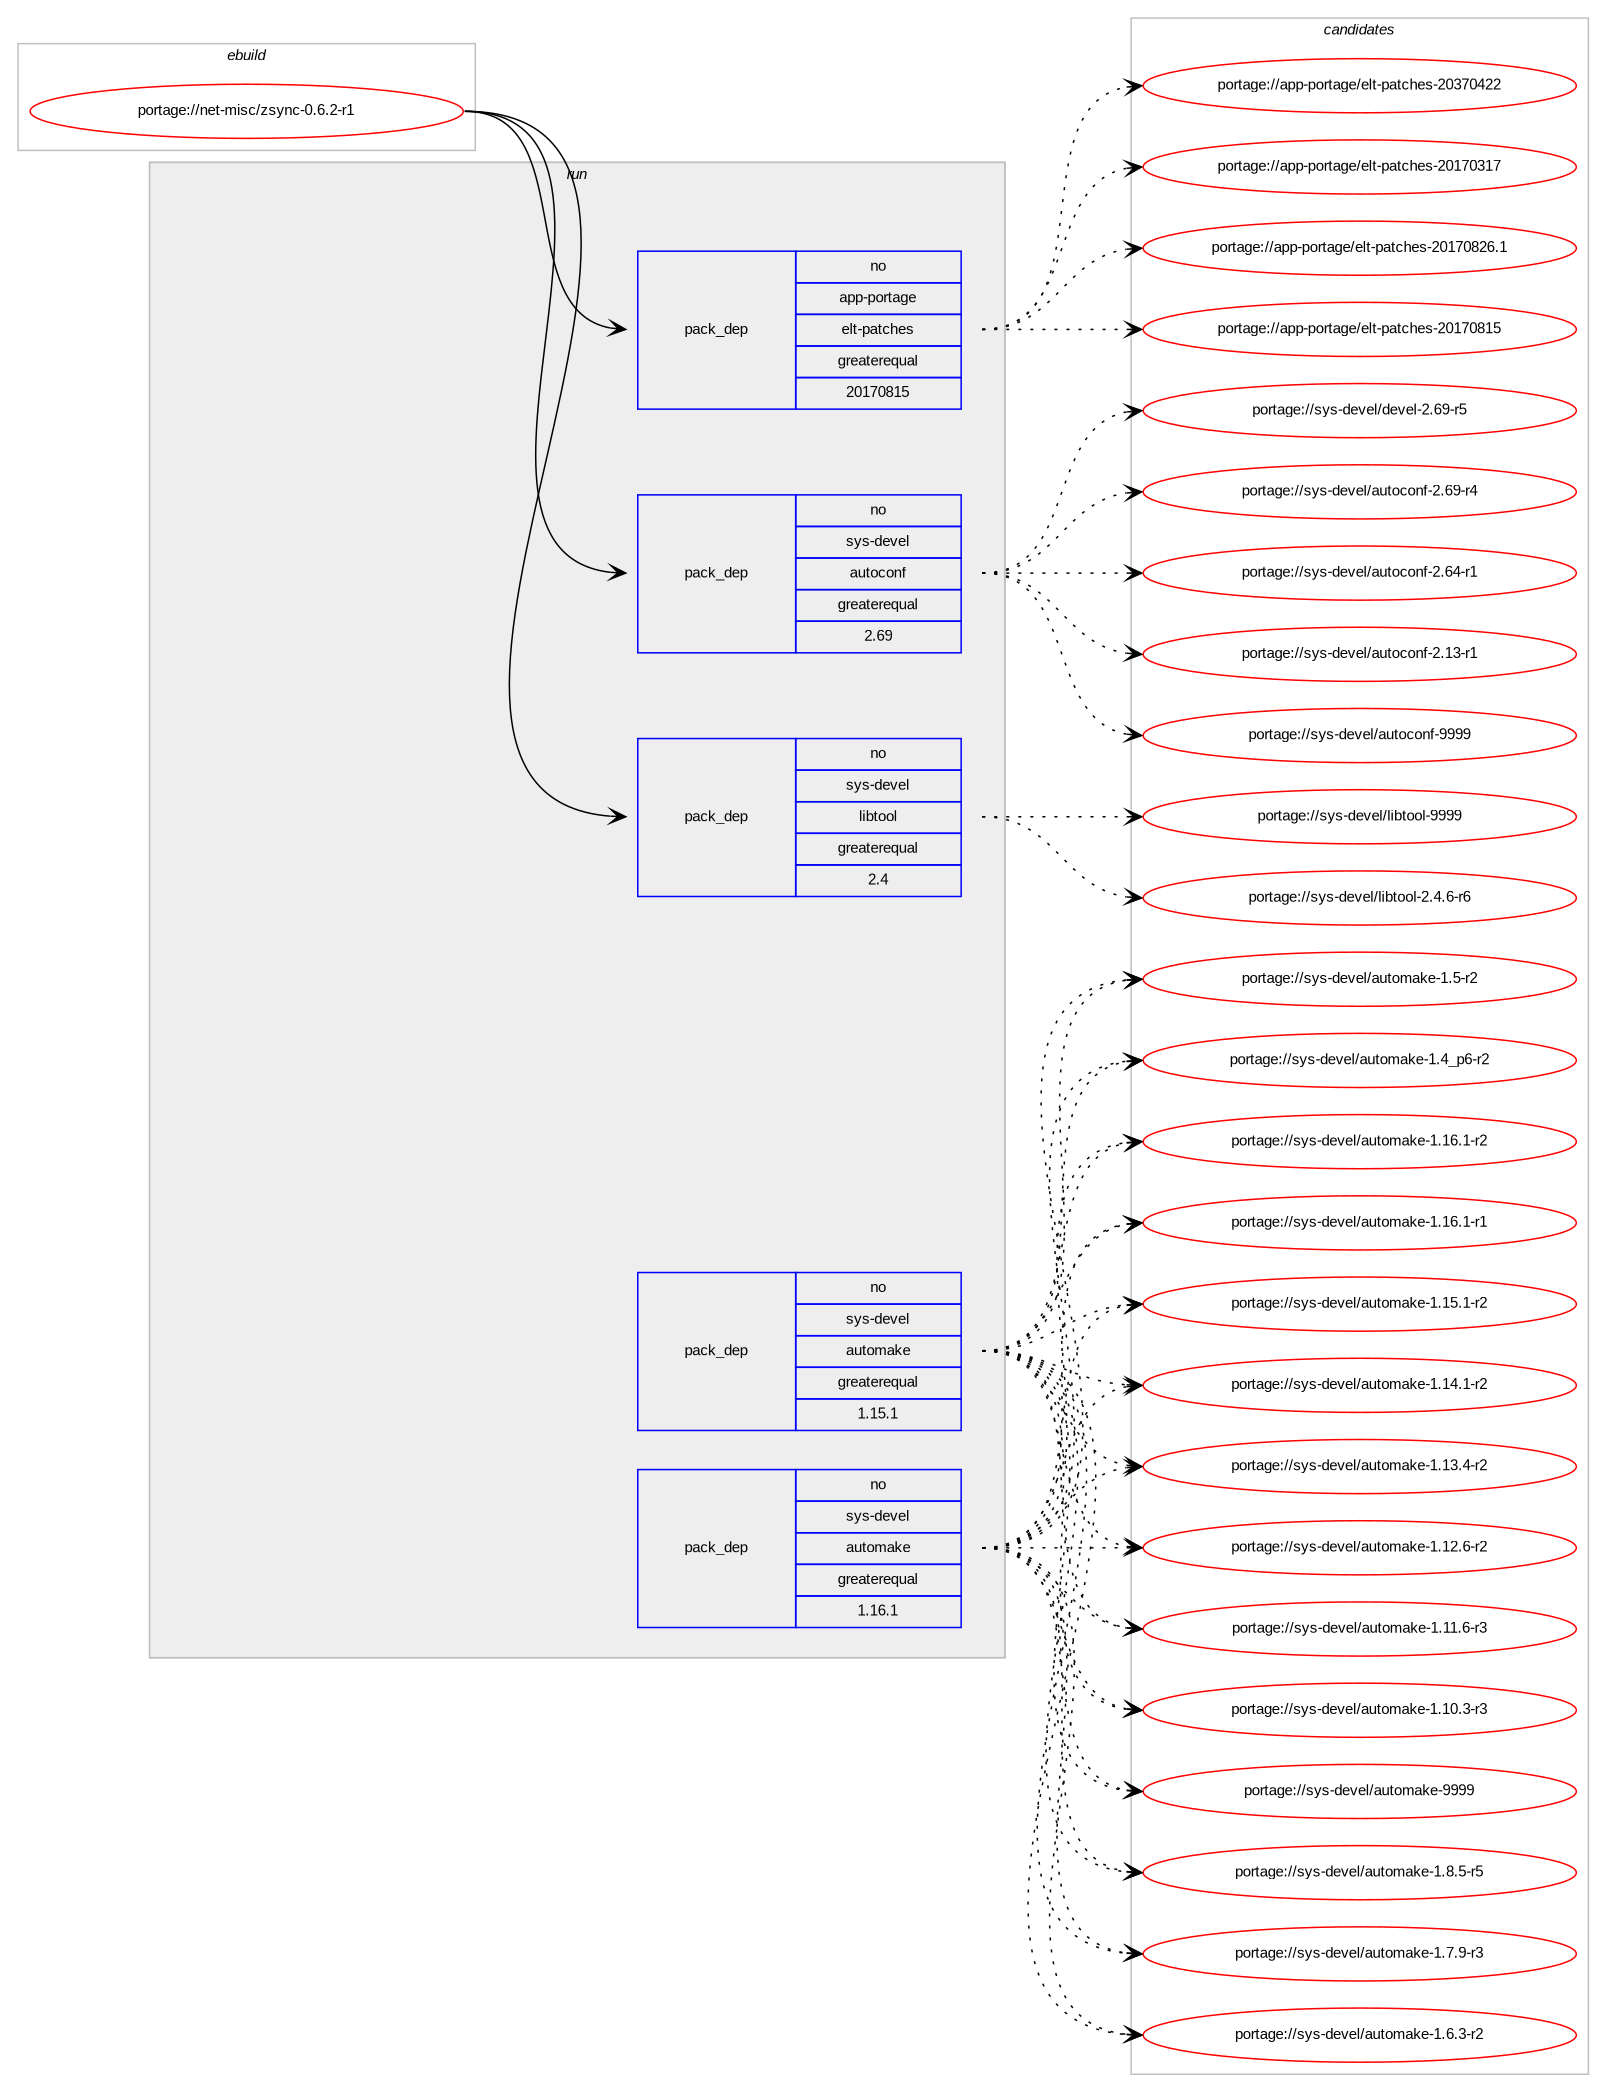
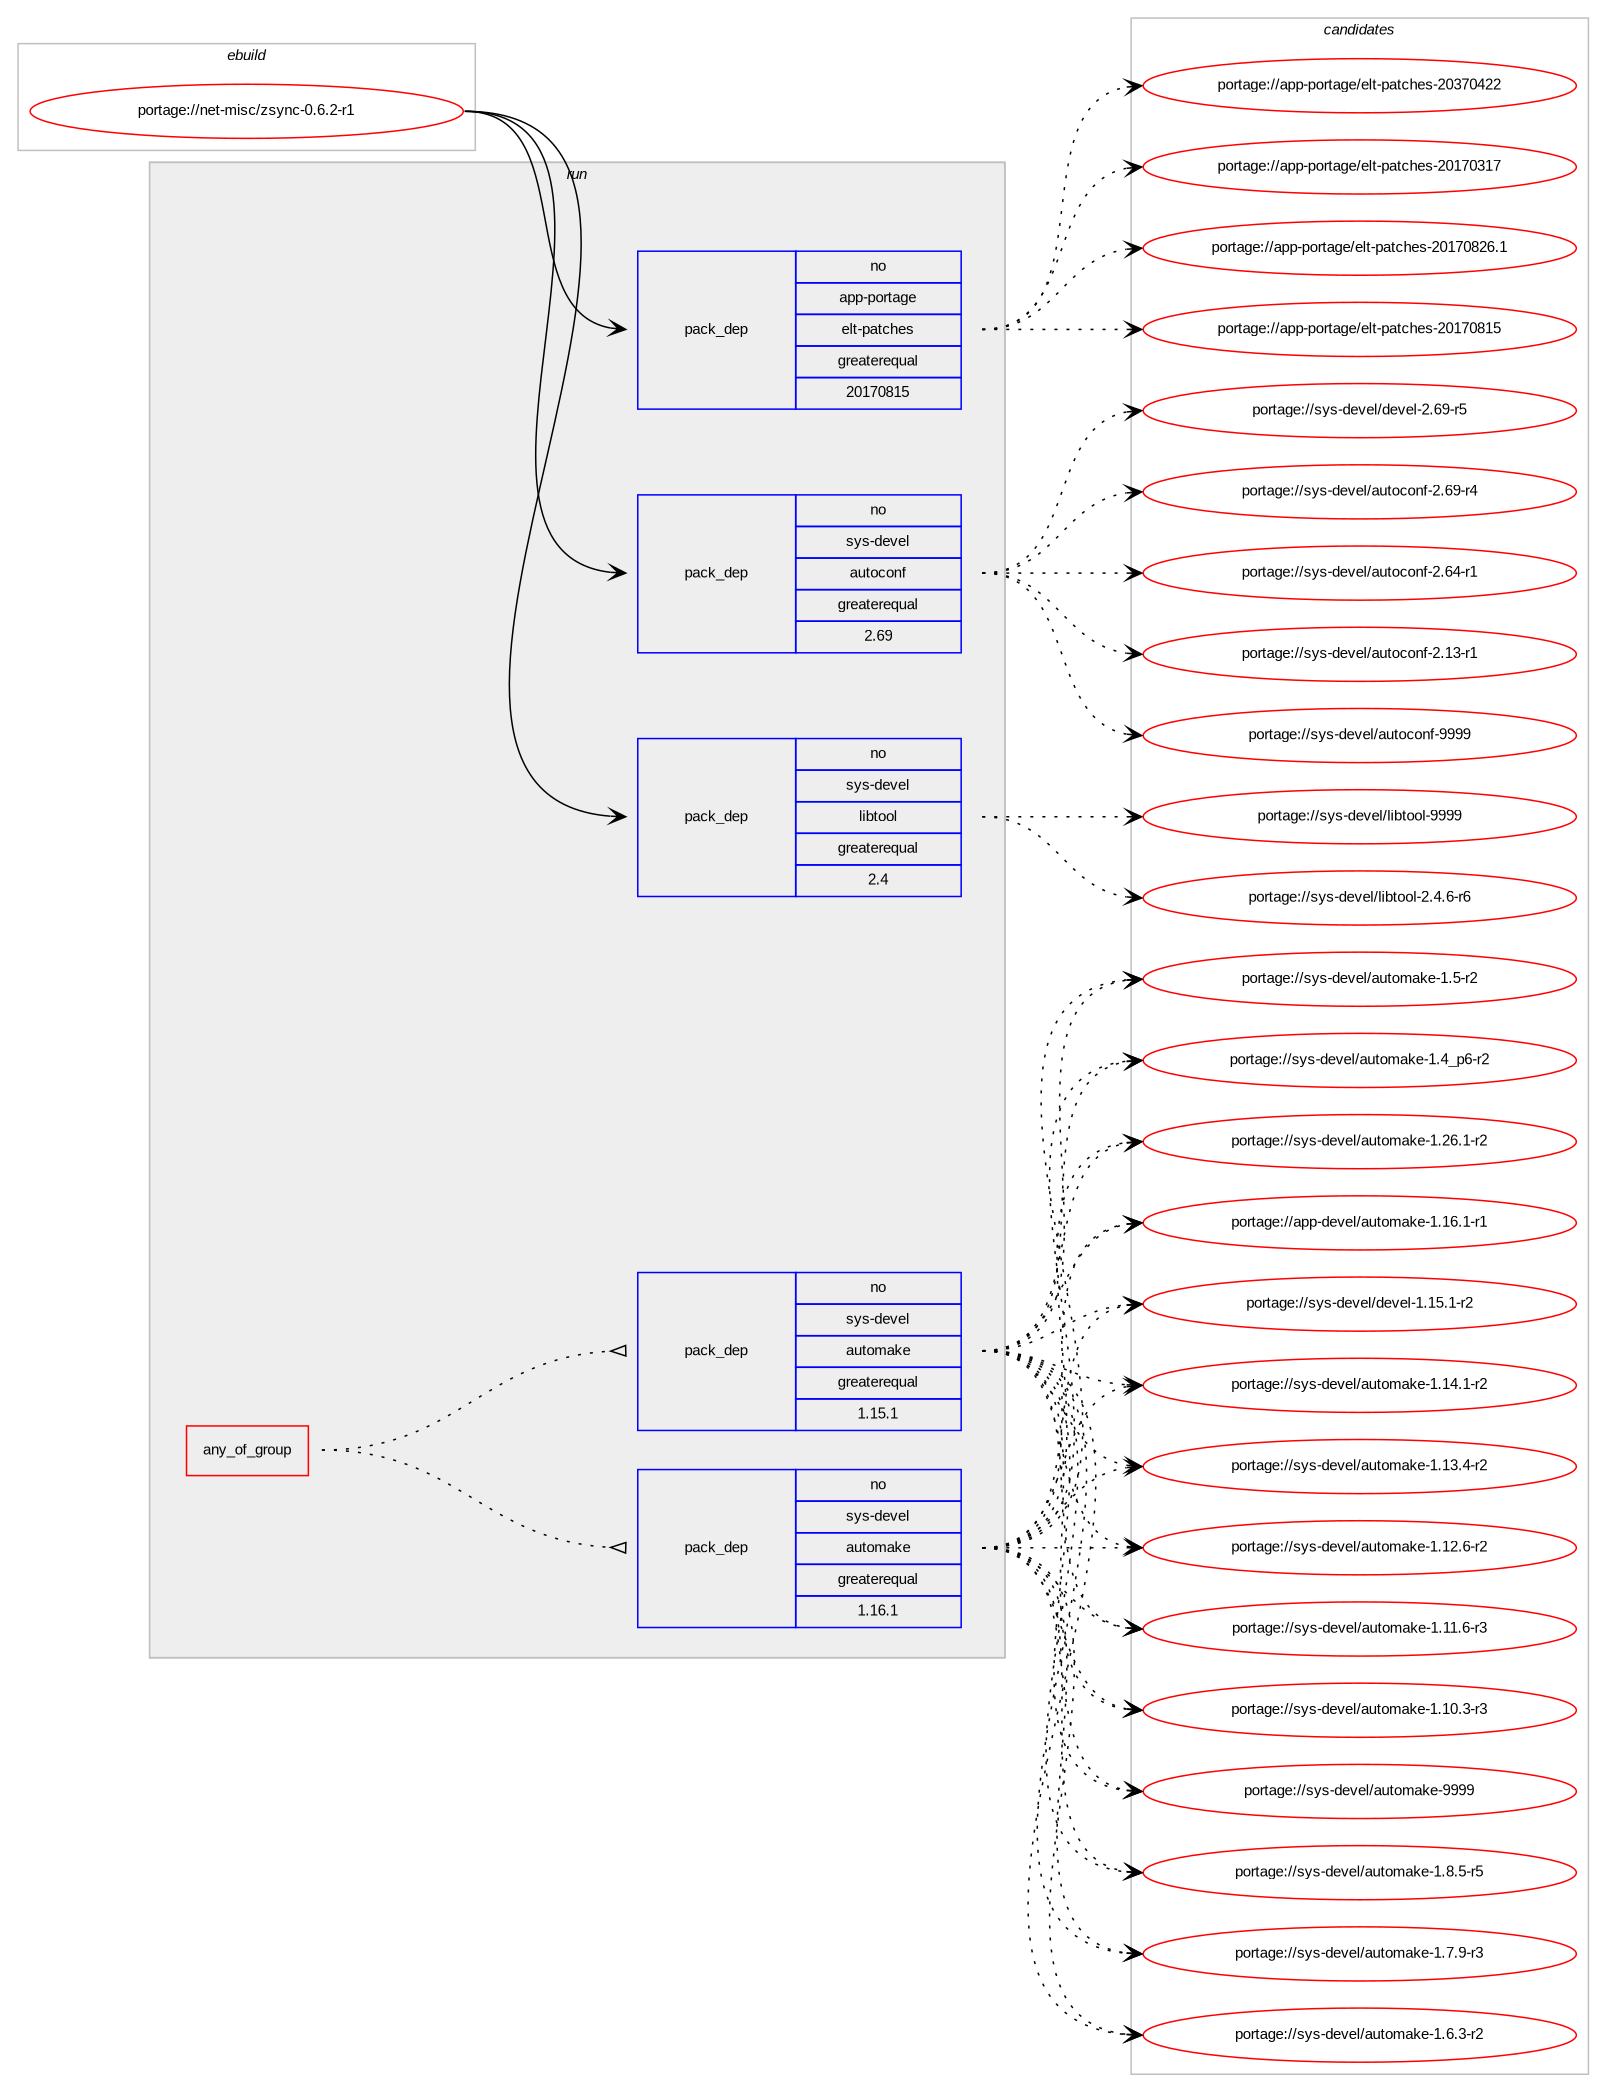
(1360, 1142) -> (1360, 1142)
(1360, 1223) -> (1360, 1223)
(1360, 1304) -> (1360, 1304)
none -> (247, 1450)
